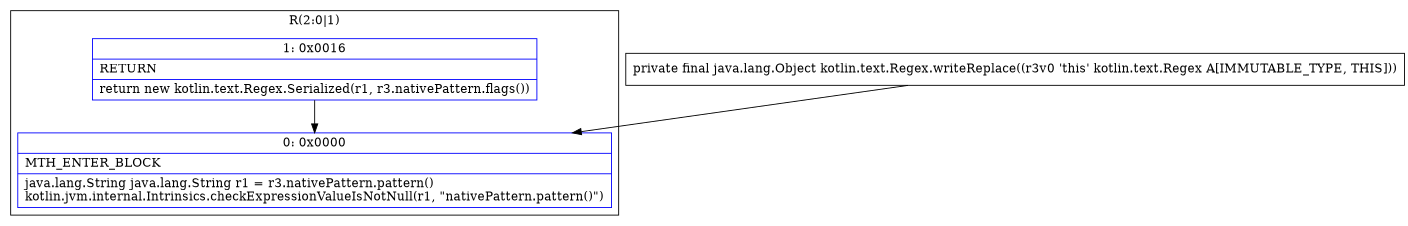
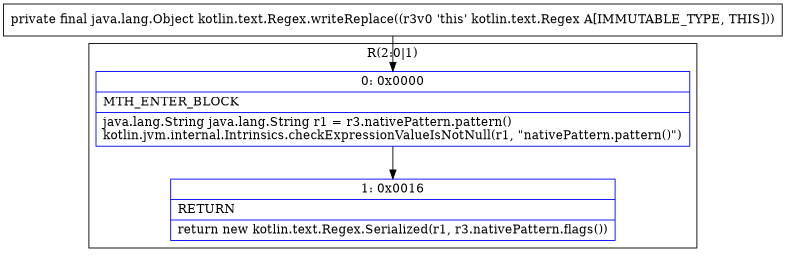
(315, 112) -> (393, 158)
